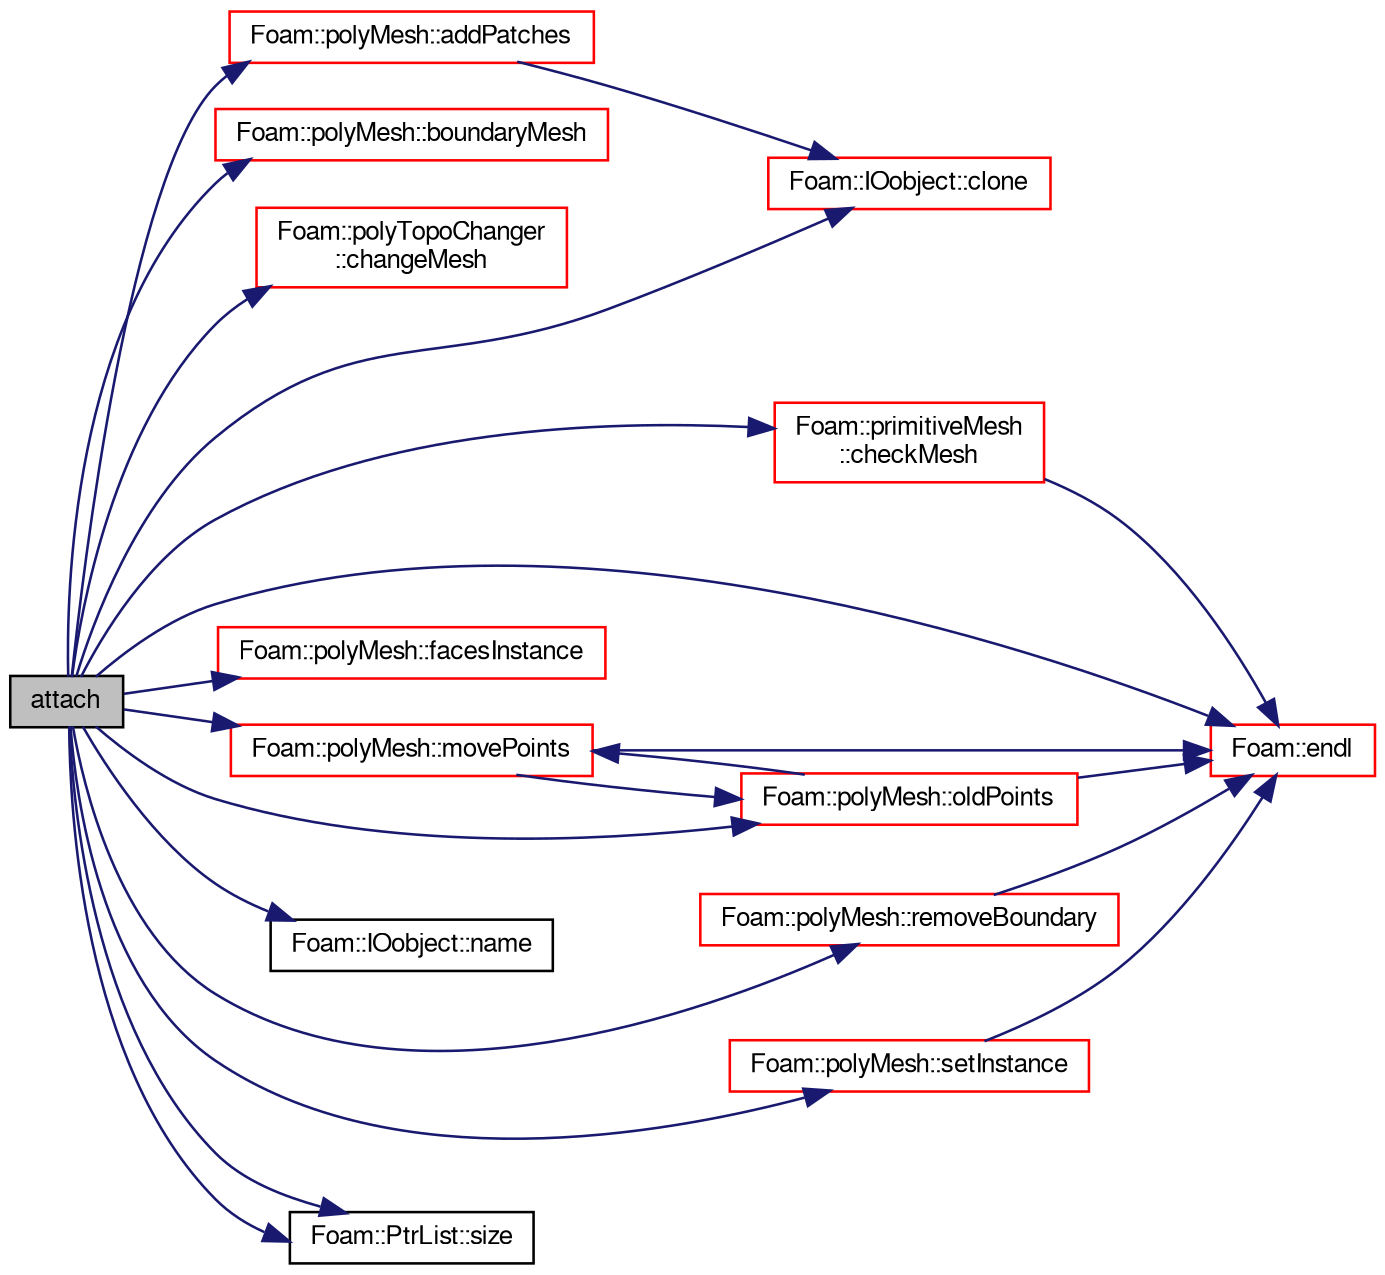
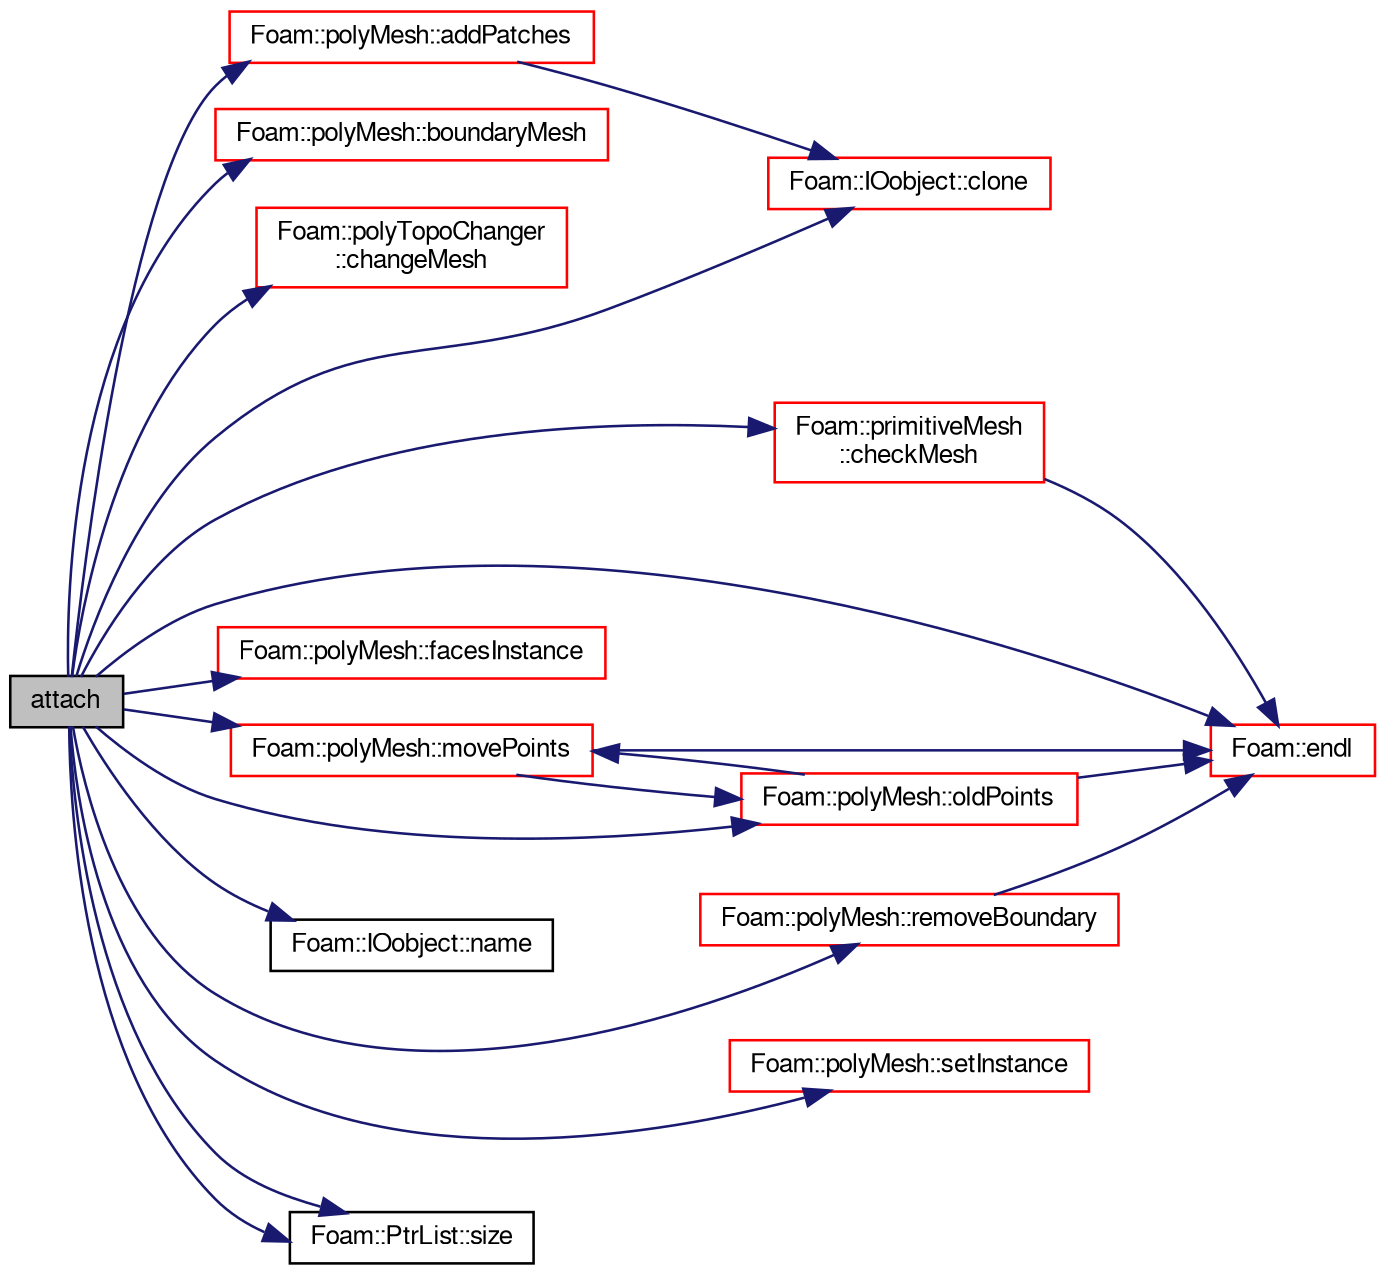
(1145, 945) -> none
